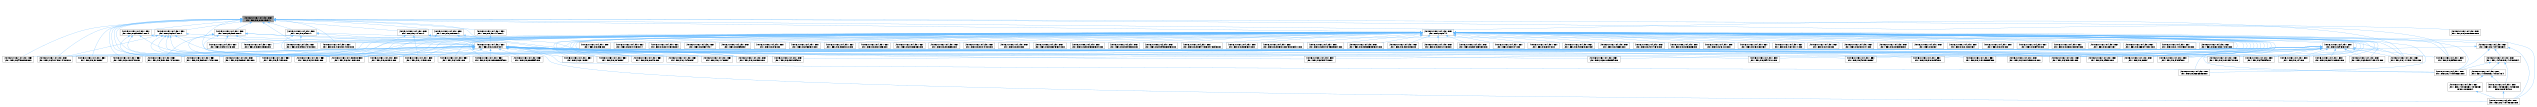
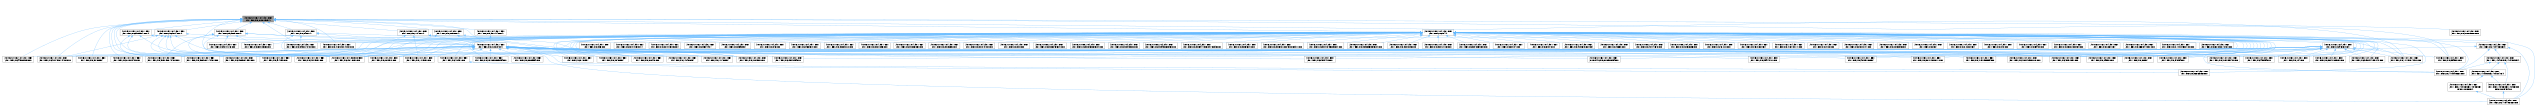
(2253, 51) -> (1325, 70)
(1604, 59) -> (1604, 59)
(1928, 59) -> (1928, 59)
